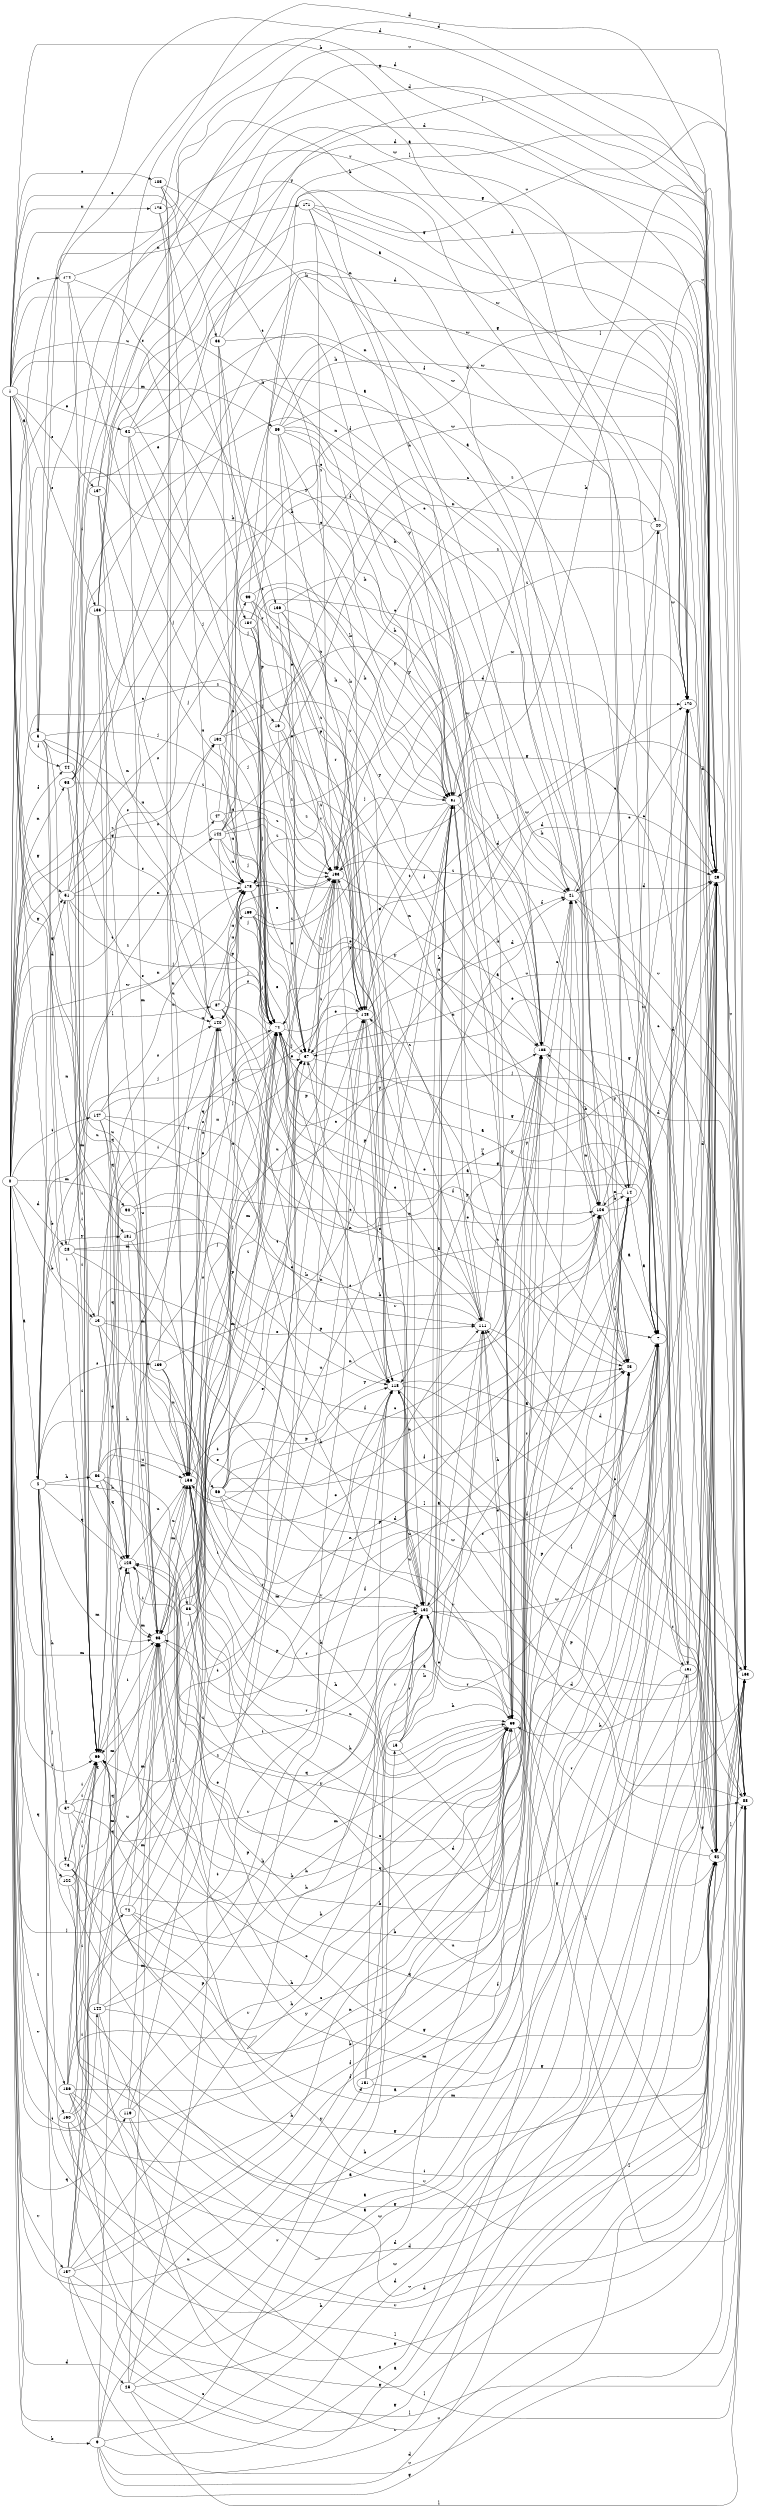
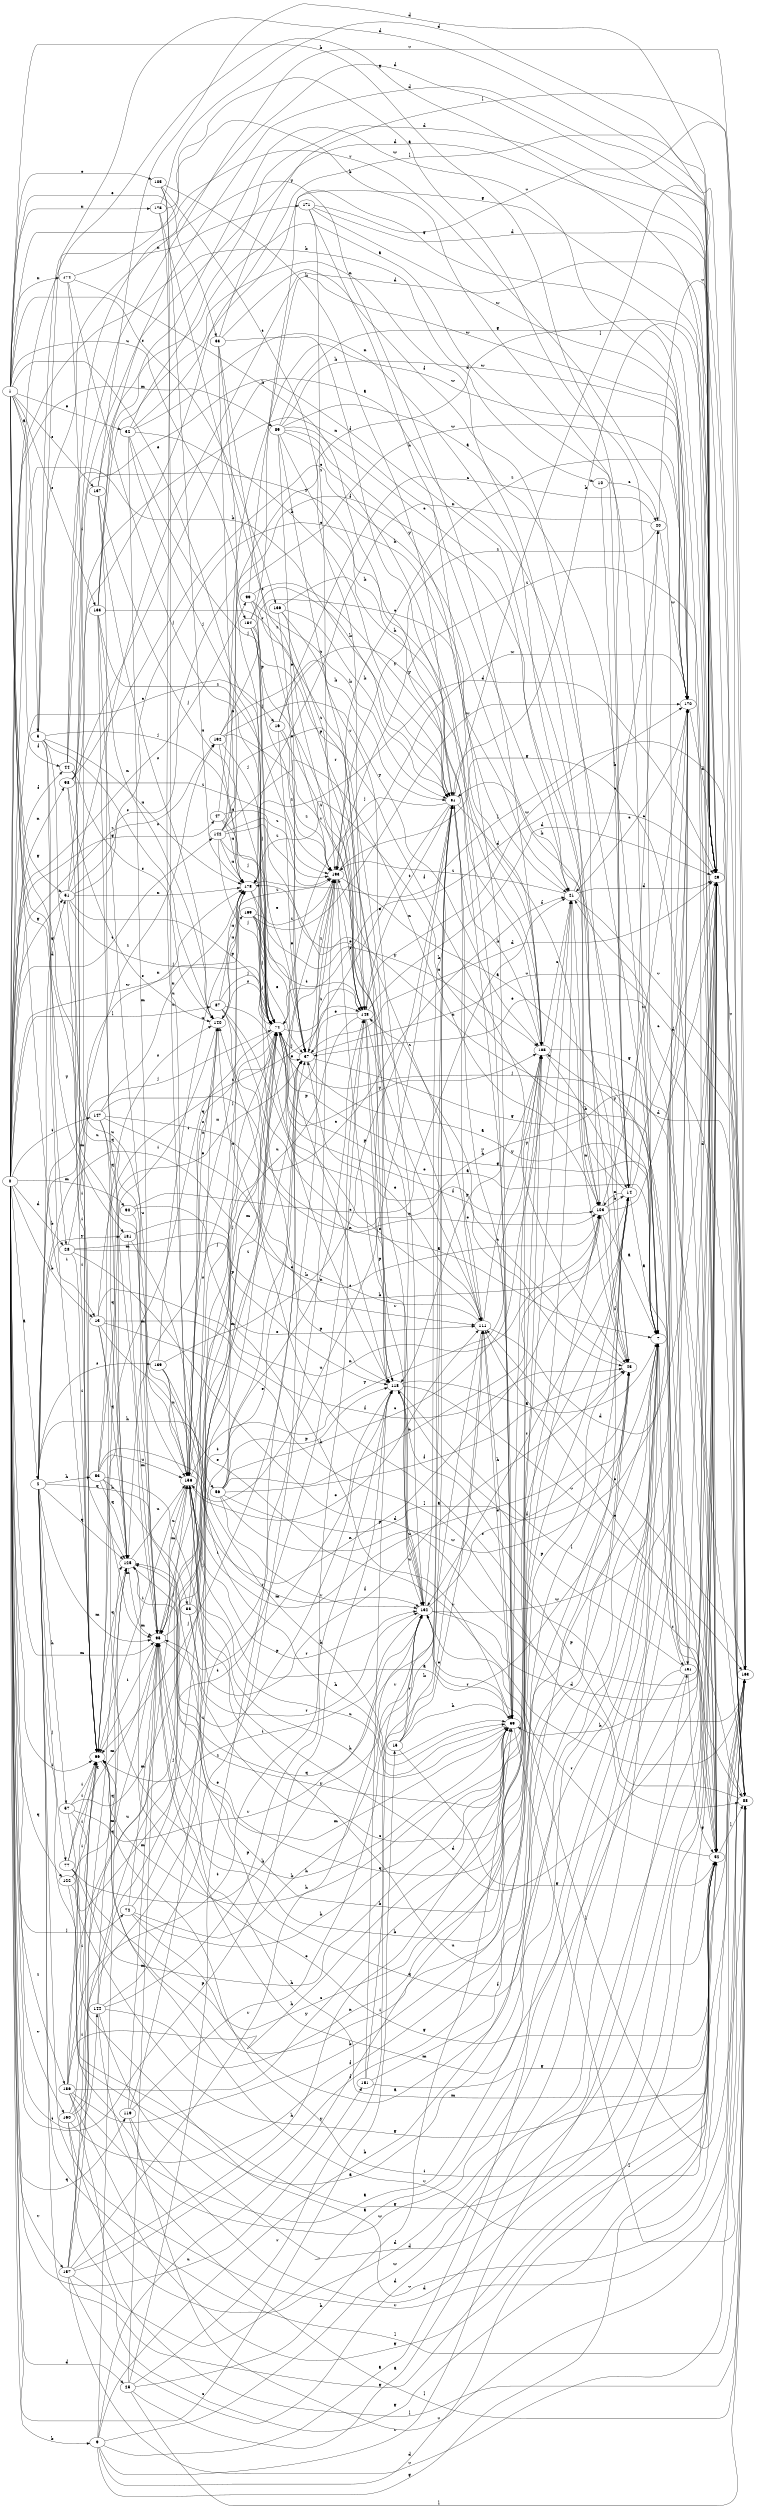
none -> (601, 483)
(67, 1076) -> (67, 1076)
(261, 1311) -> (303, 985)
none -> (107, 1661)
(67, 1866) -> (67, 1866)
